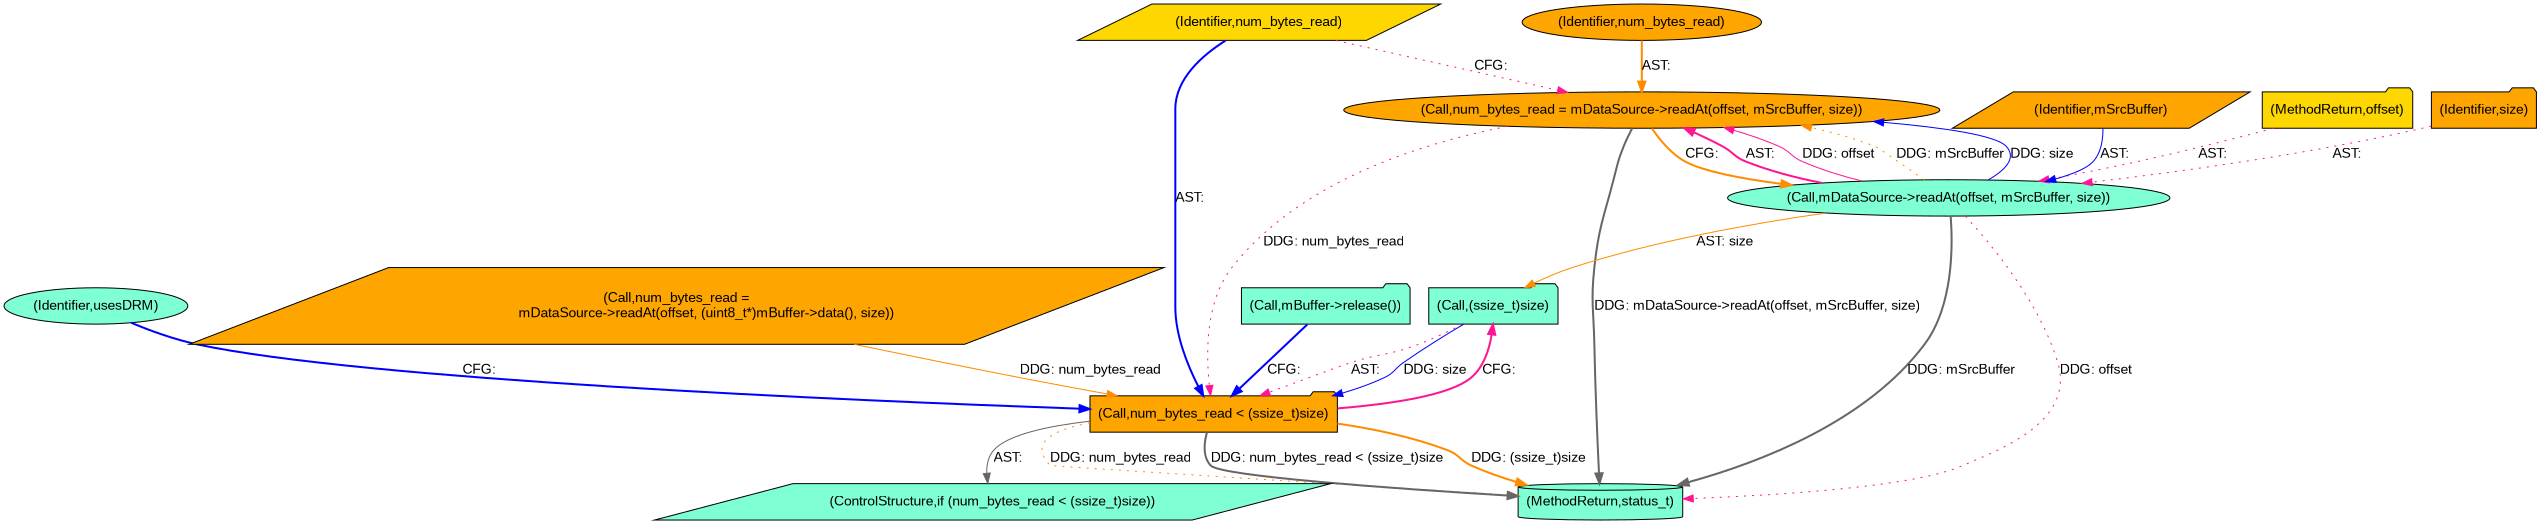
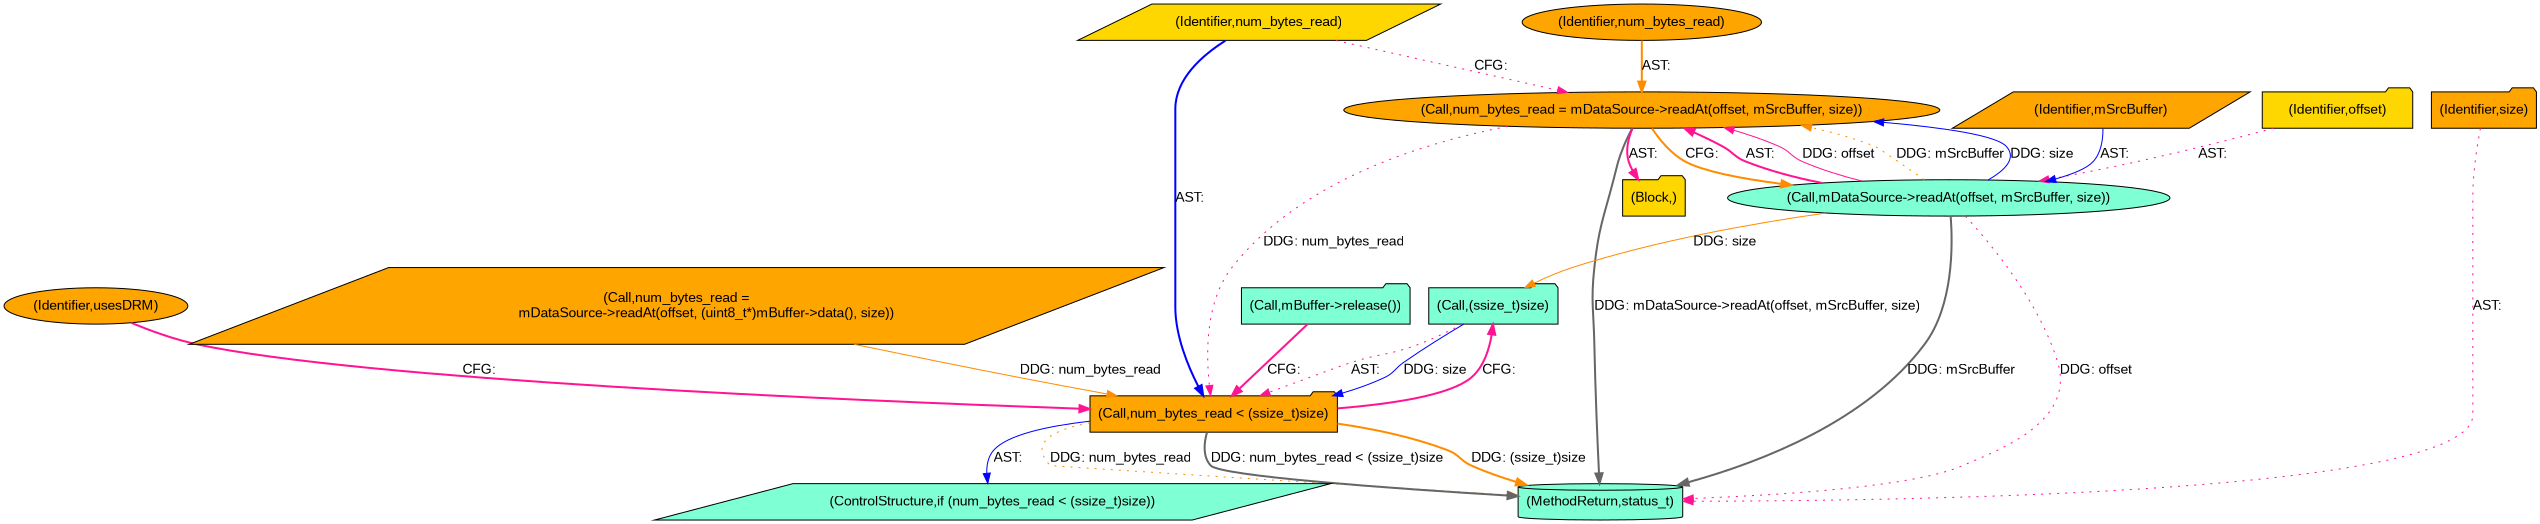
(2338, 110) -> (2338, 110)
(2262, 159) -> (2234, 481)
none -> (1654, 198)
(1725, 242) -> (1725, 242)
(96, 306) -> (96, 306)
(1273, 357) -> (1273, 357)
(603, 386) -> (603, 386)
(1028, 433) -> (1028, 433)
